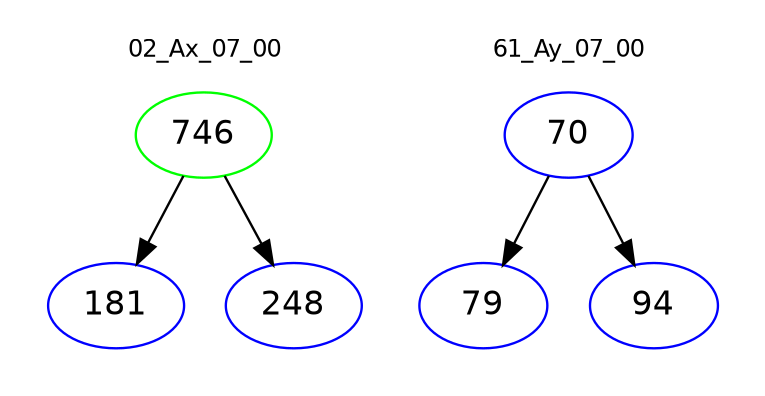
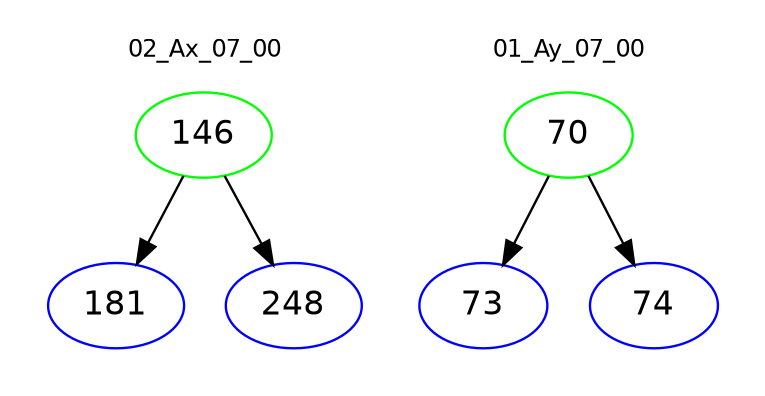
(569, 51) -> (569, 51)
(204, 135) -> (204, 135)
(569, 135) -> (569, 135)
(483, 306) -> (483, 306)
(654, 306) -> (654, 306)
